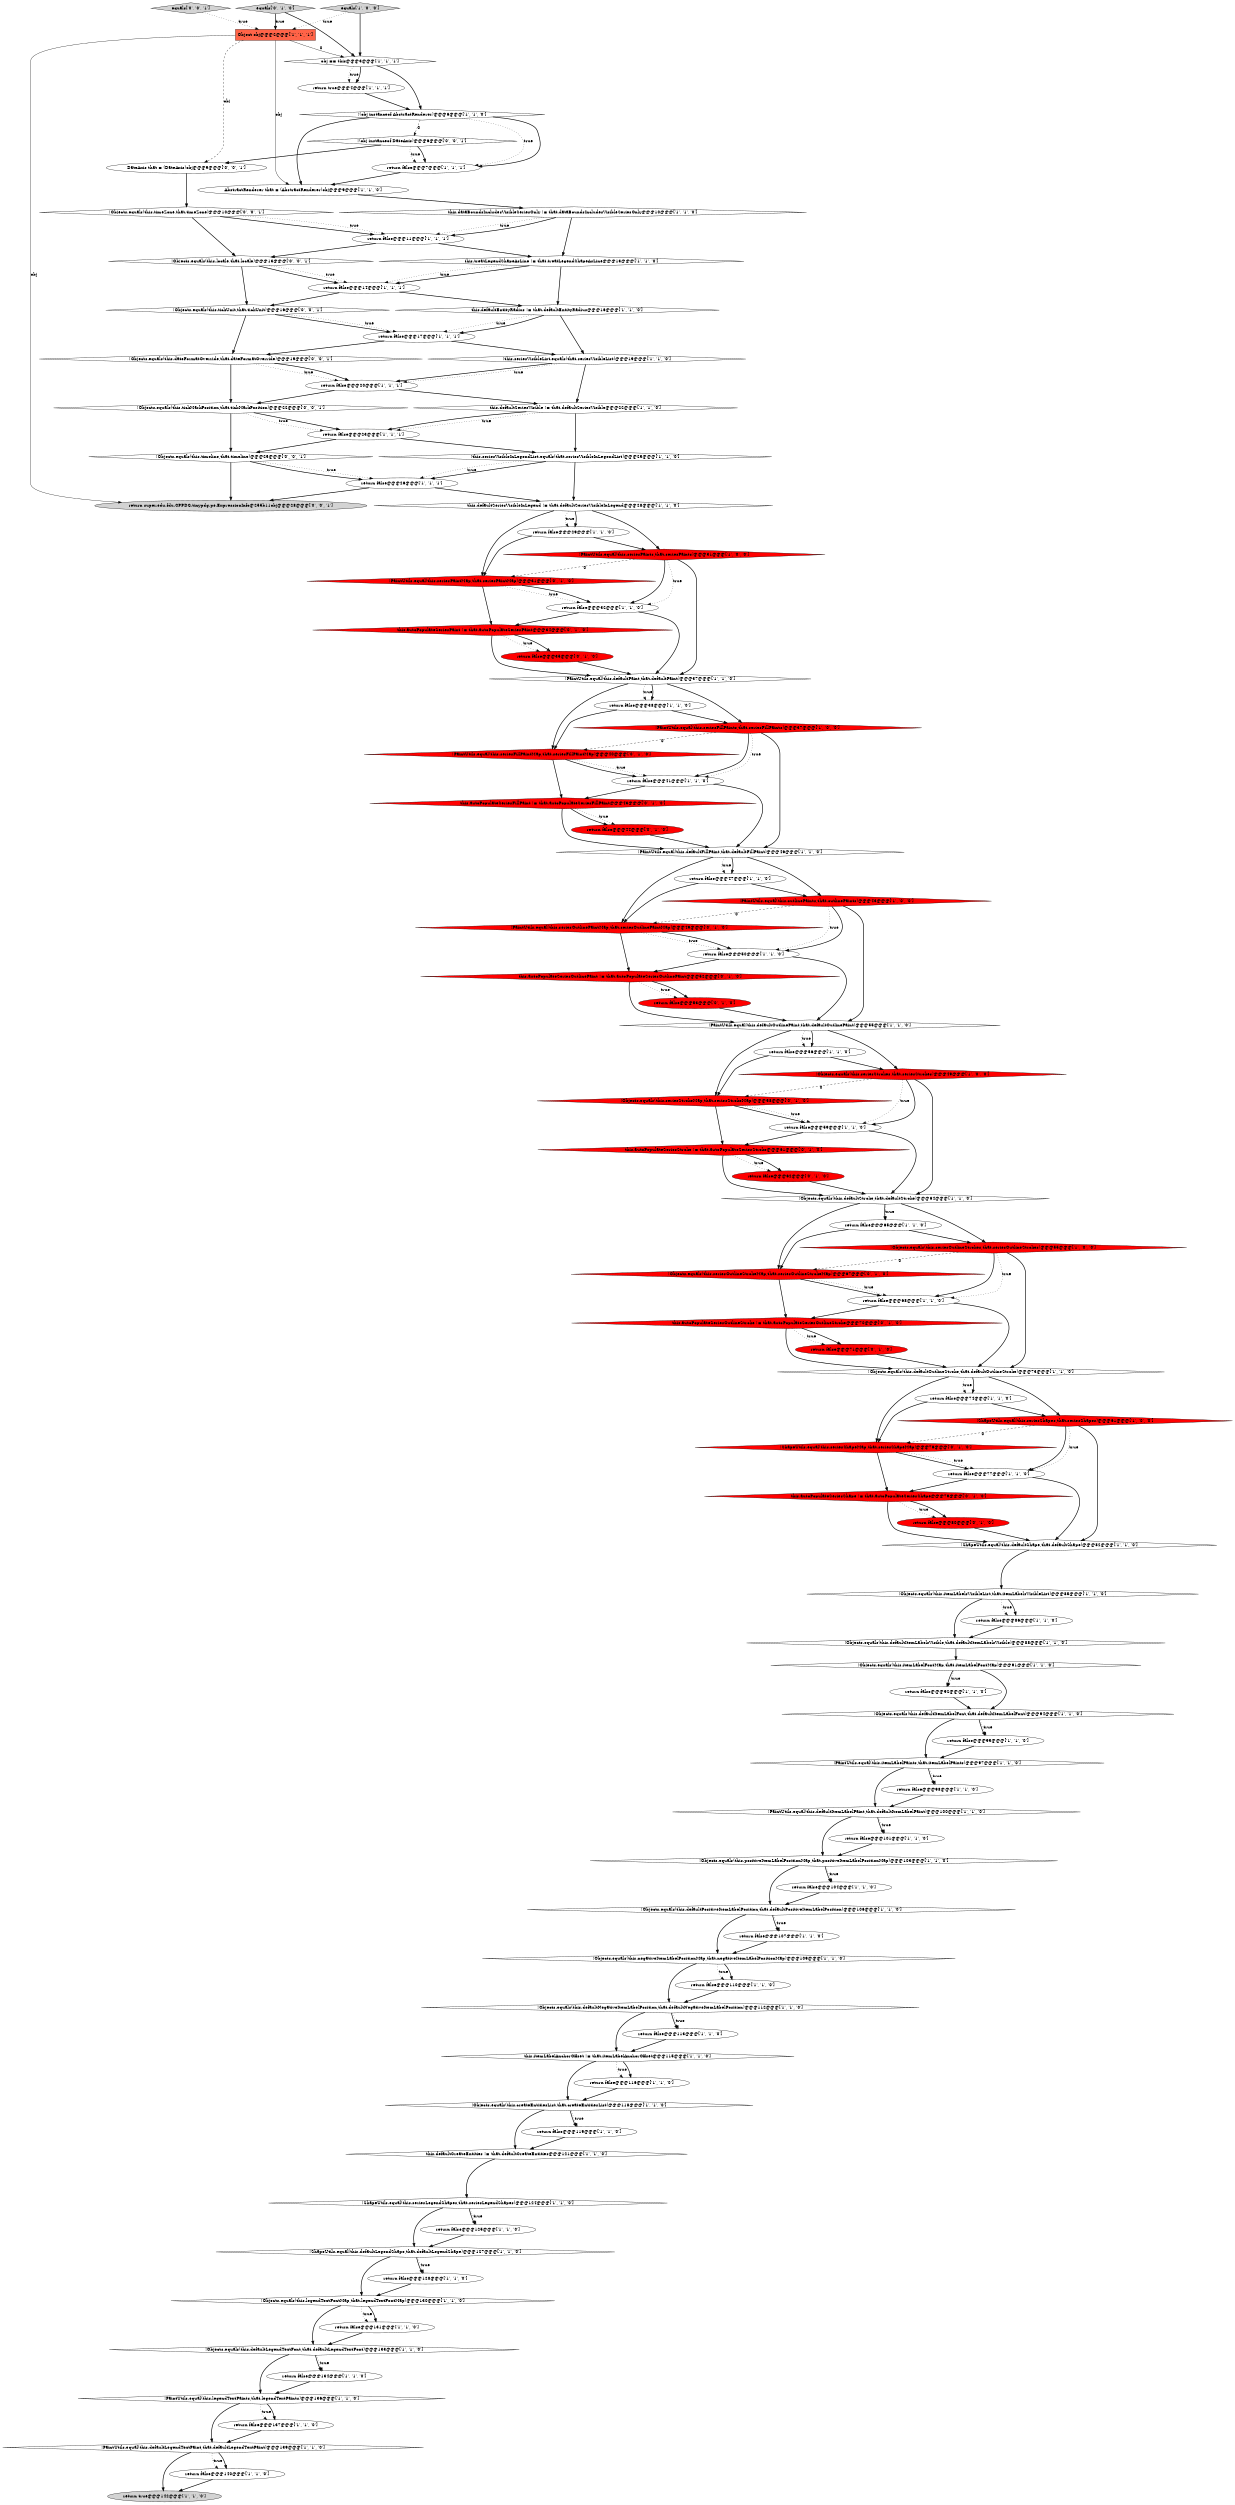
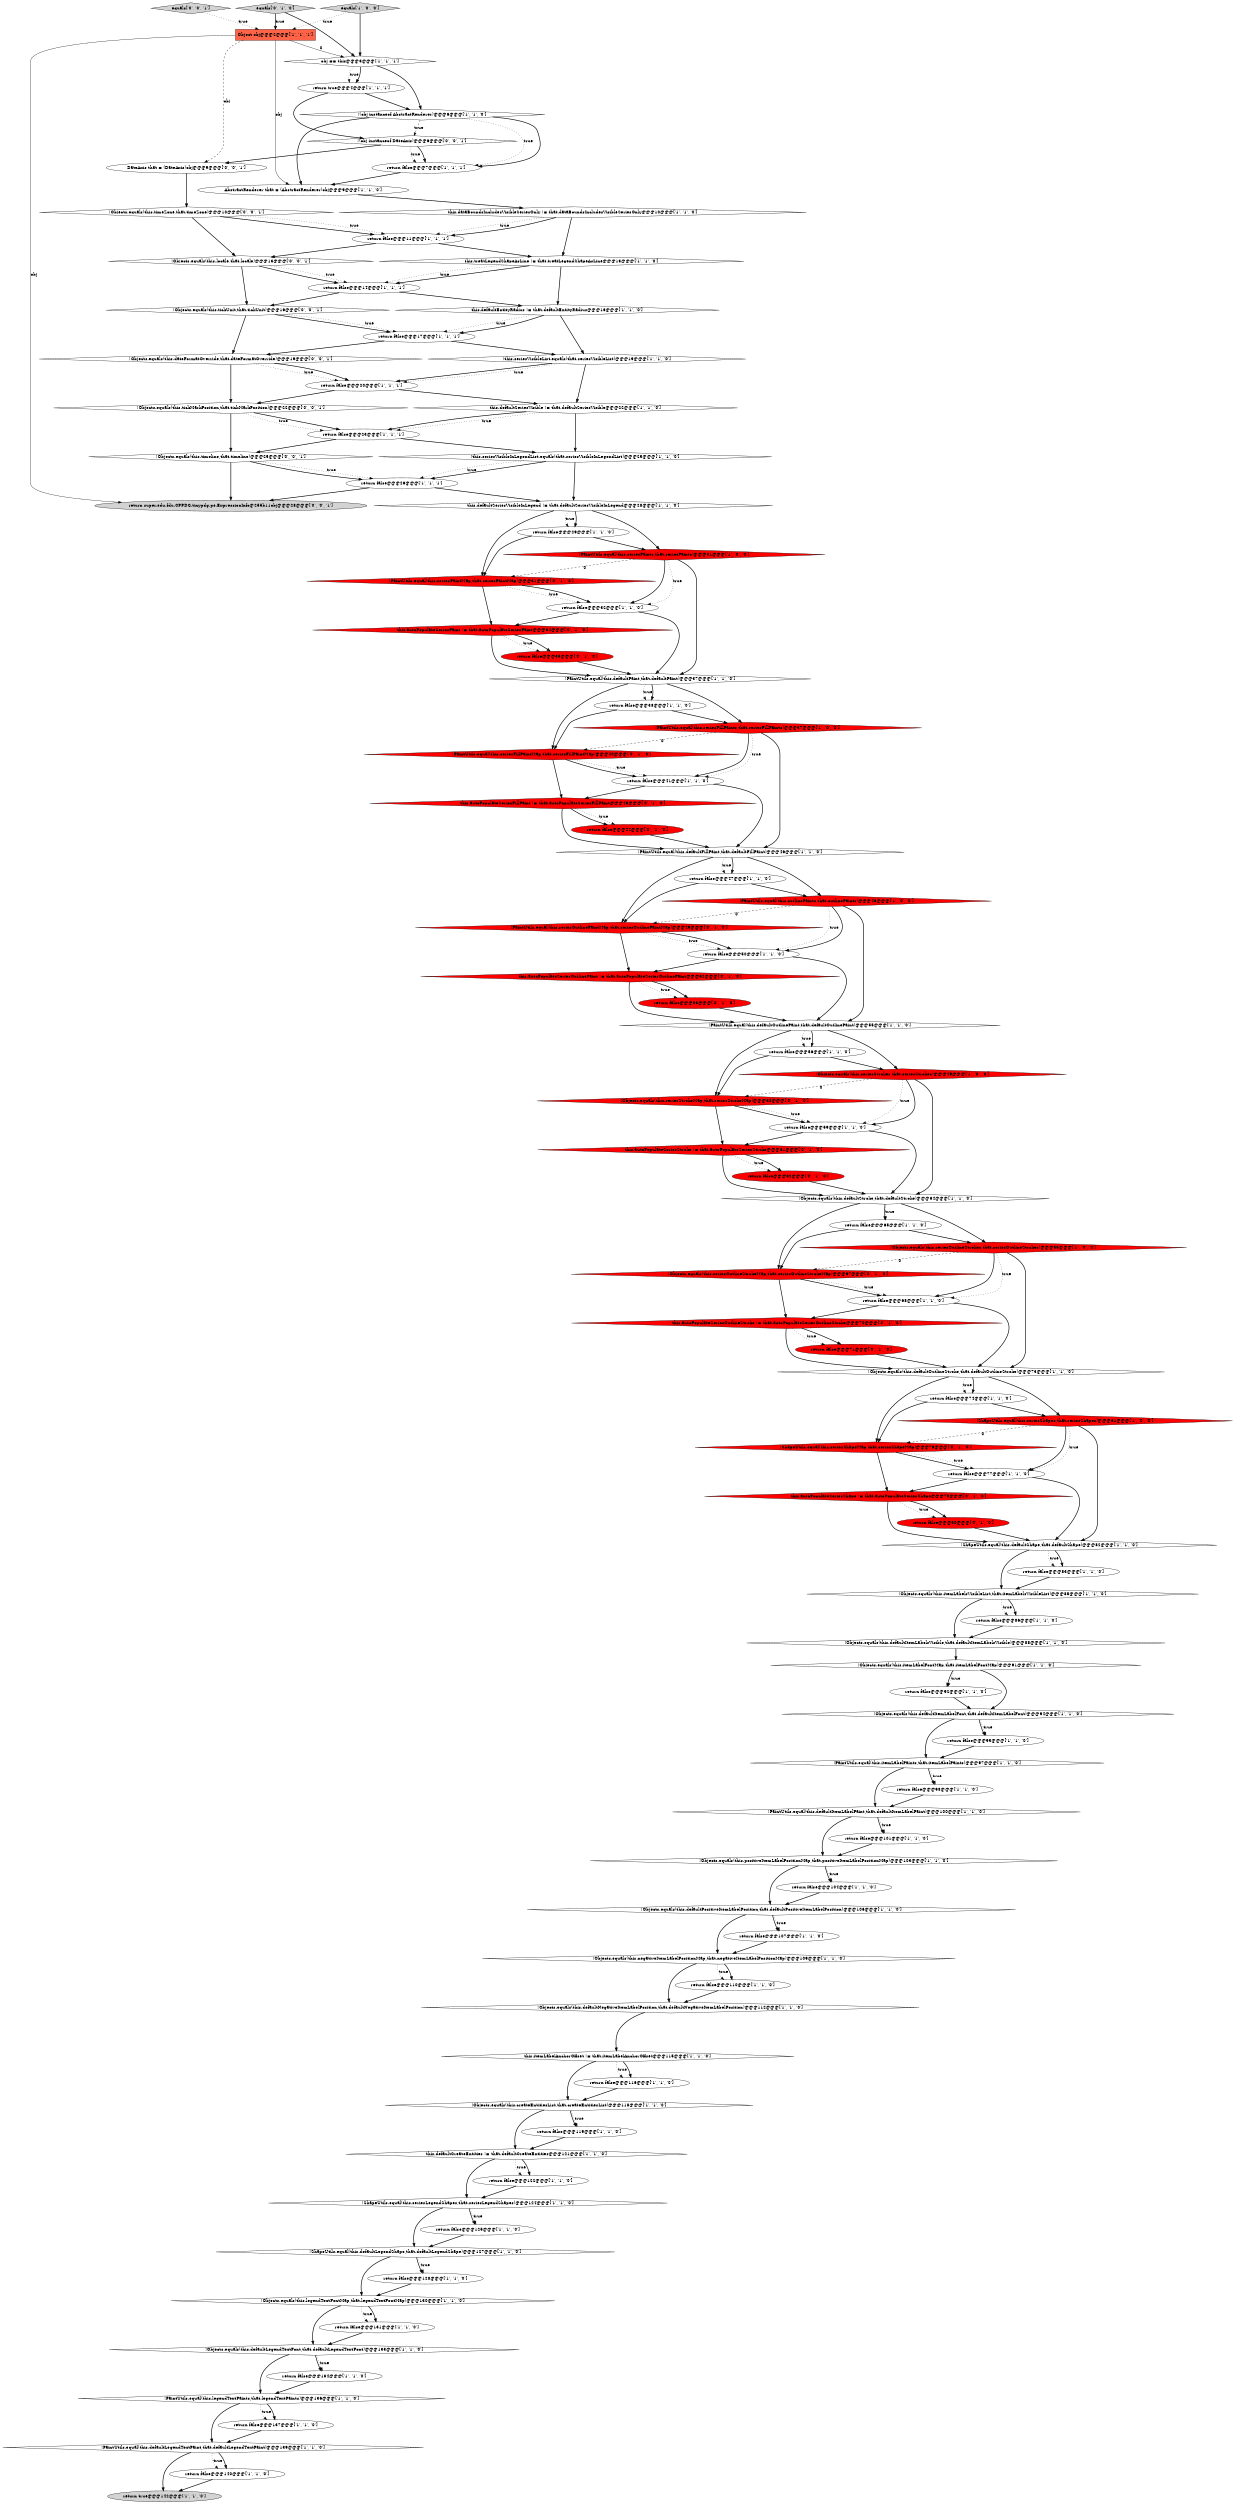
none -> (304, 125)
(419, 128) -> (419, 128)
none -> (1063, 1572)
(680, 2034) -> none
none -> (531, 2181)
